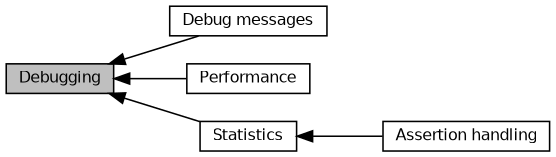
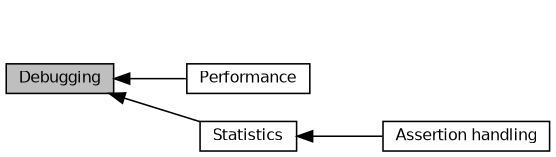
(248, 21) -> none
